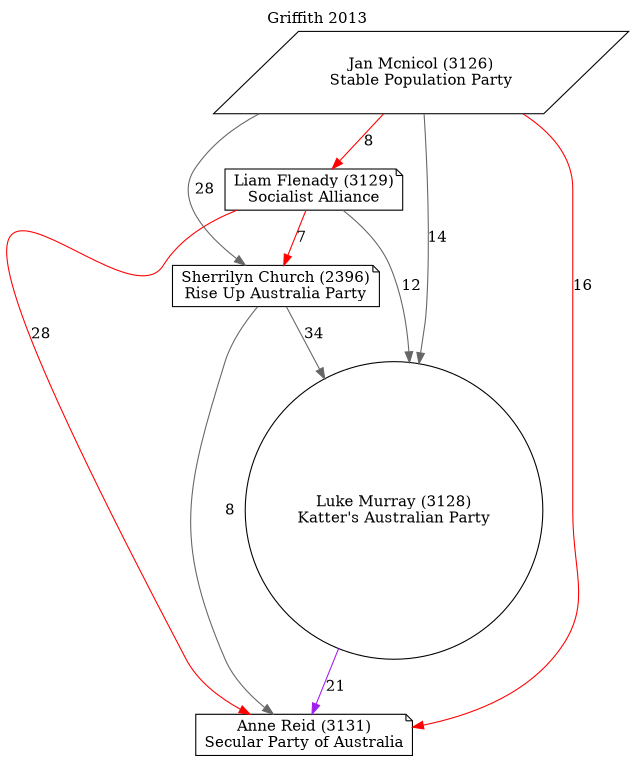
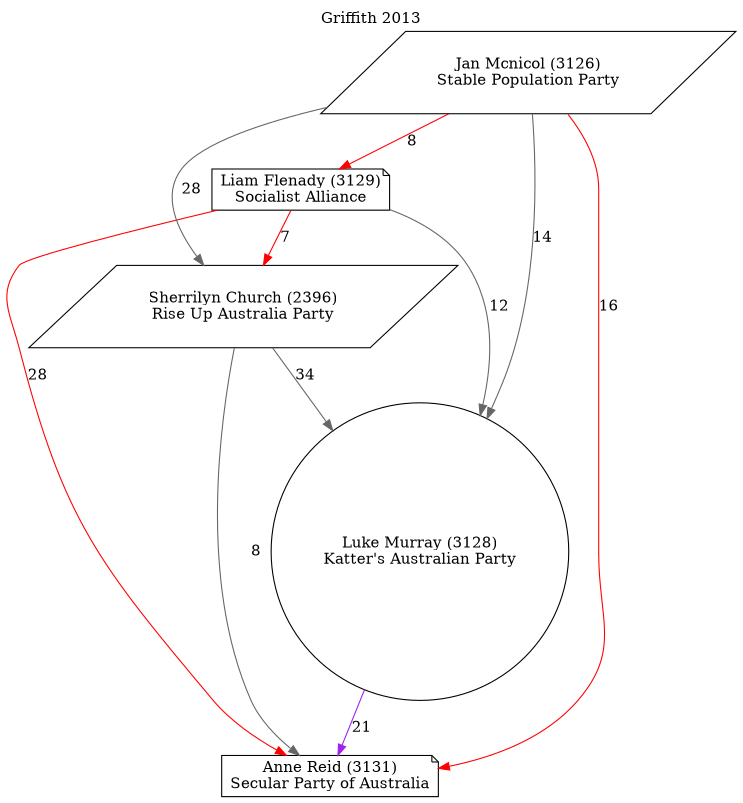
(276, 286) -> (243, 307)
